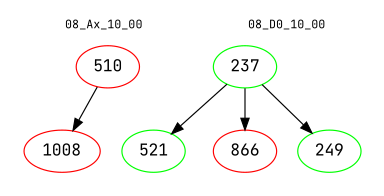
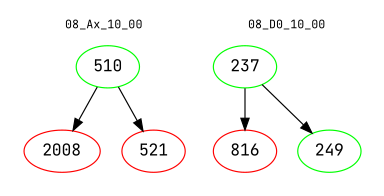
(108, 67) -> (108, 67)
(212, 98) -> (128, 104)
(62, 151) -> (62, 151)
(154, 151) -> (154, 151)
(245, 151) -> (245, 151)
